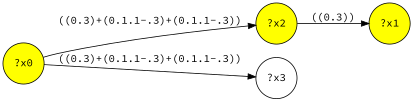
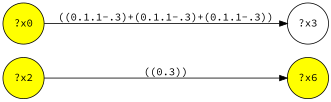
(390, 24) -> (308, 78)
(145, 38) -> none
(150, 59) -> (166, 18)
